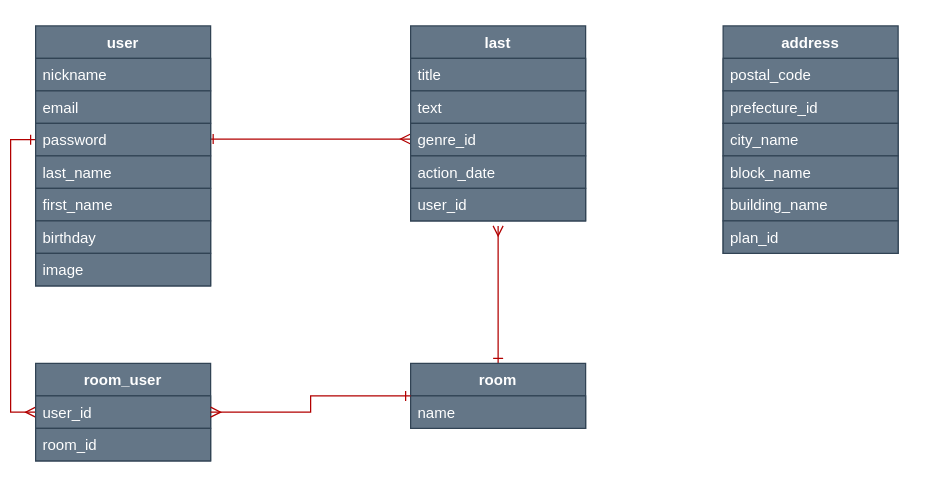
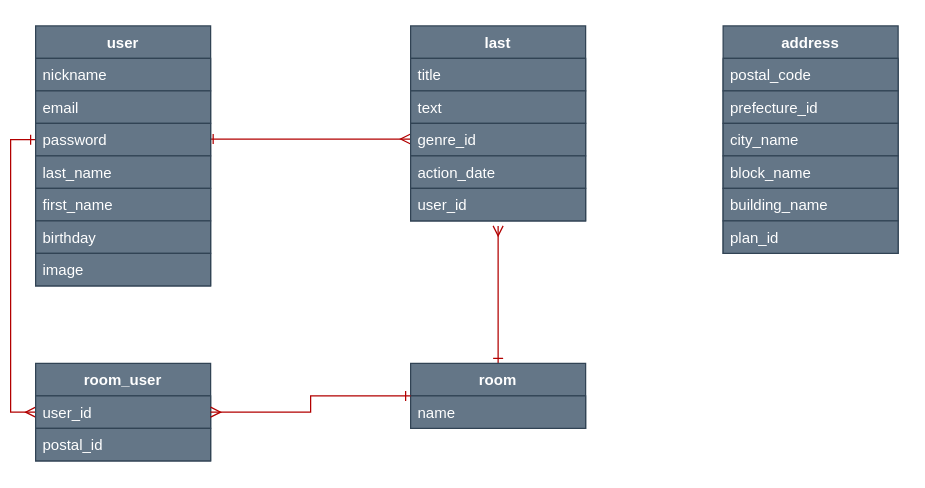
(70, 445) -> (76, 445)
